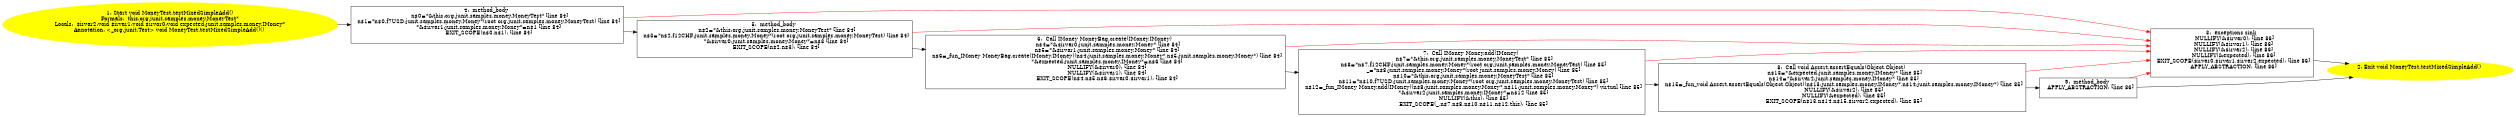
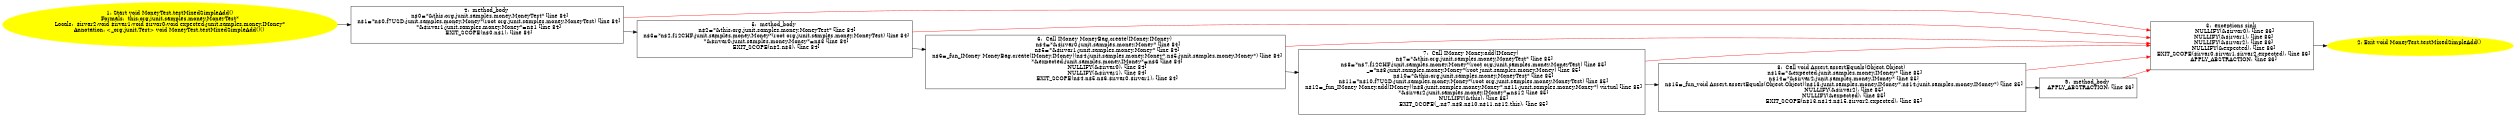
(2243, 84) -> none
